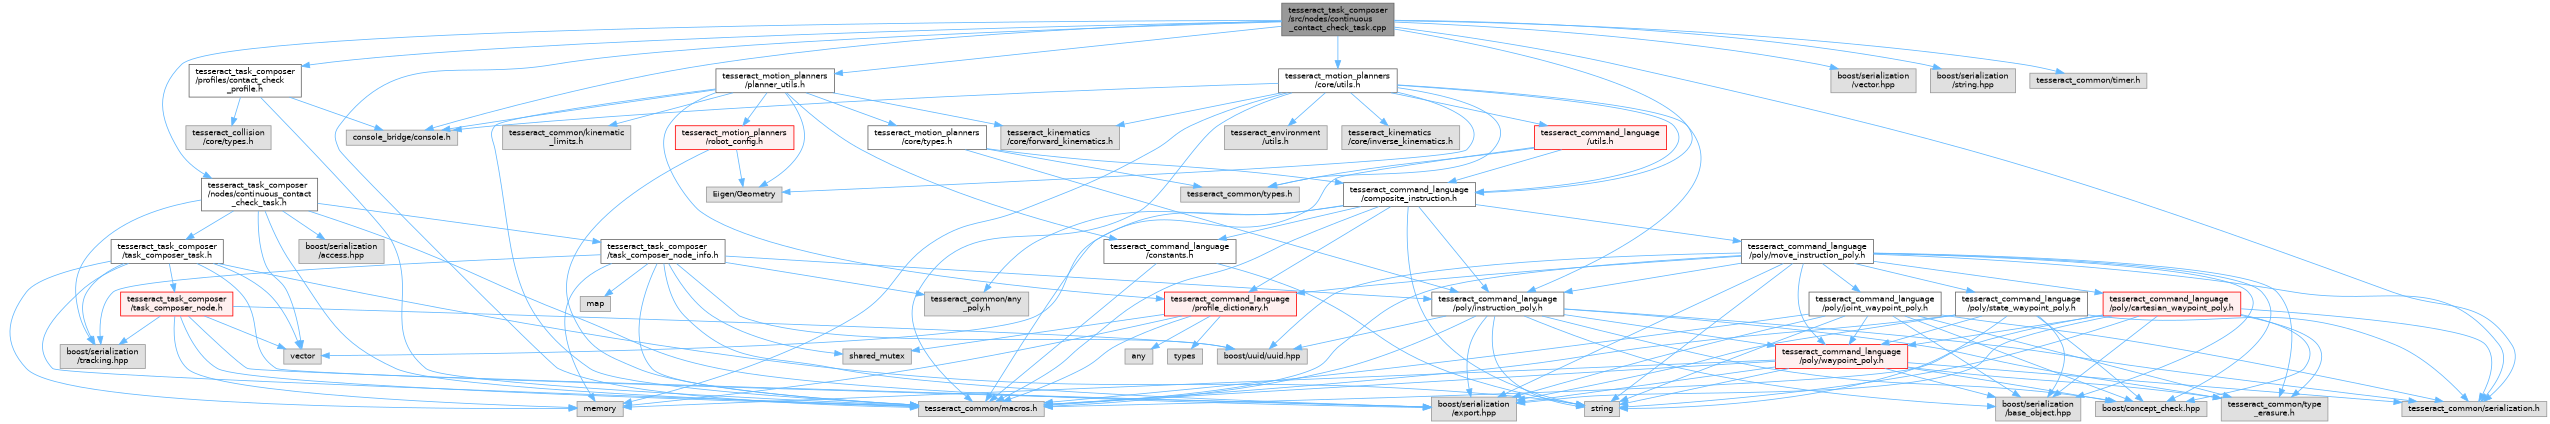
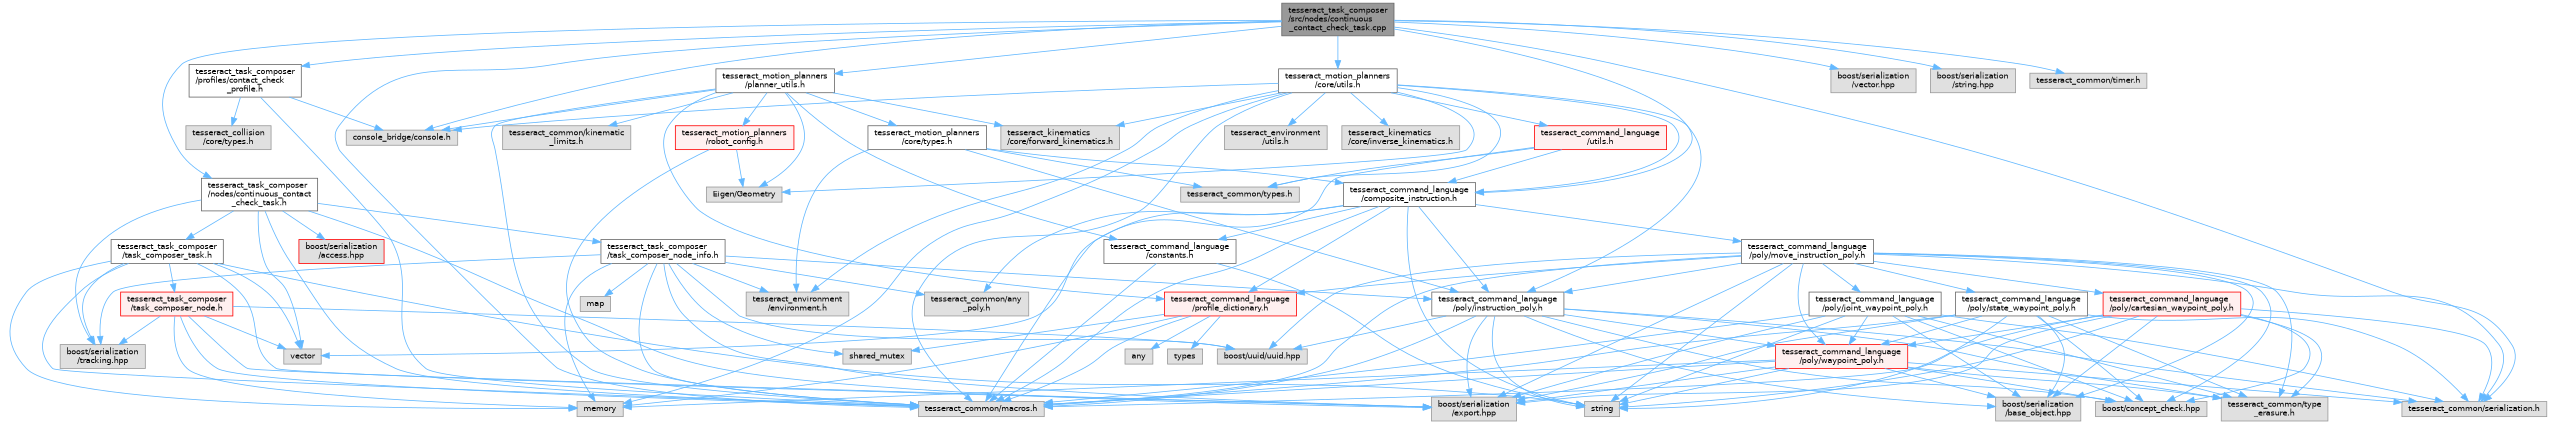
(342, 251) -> (342, 251)
none -> (798, 304)
none -> (2144, 355)
